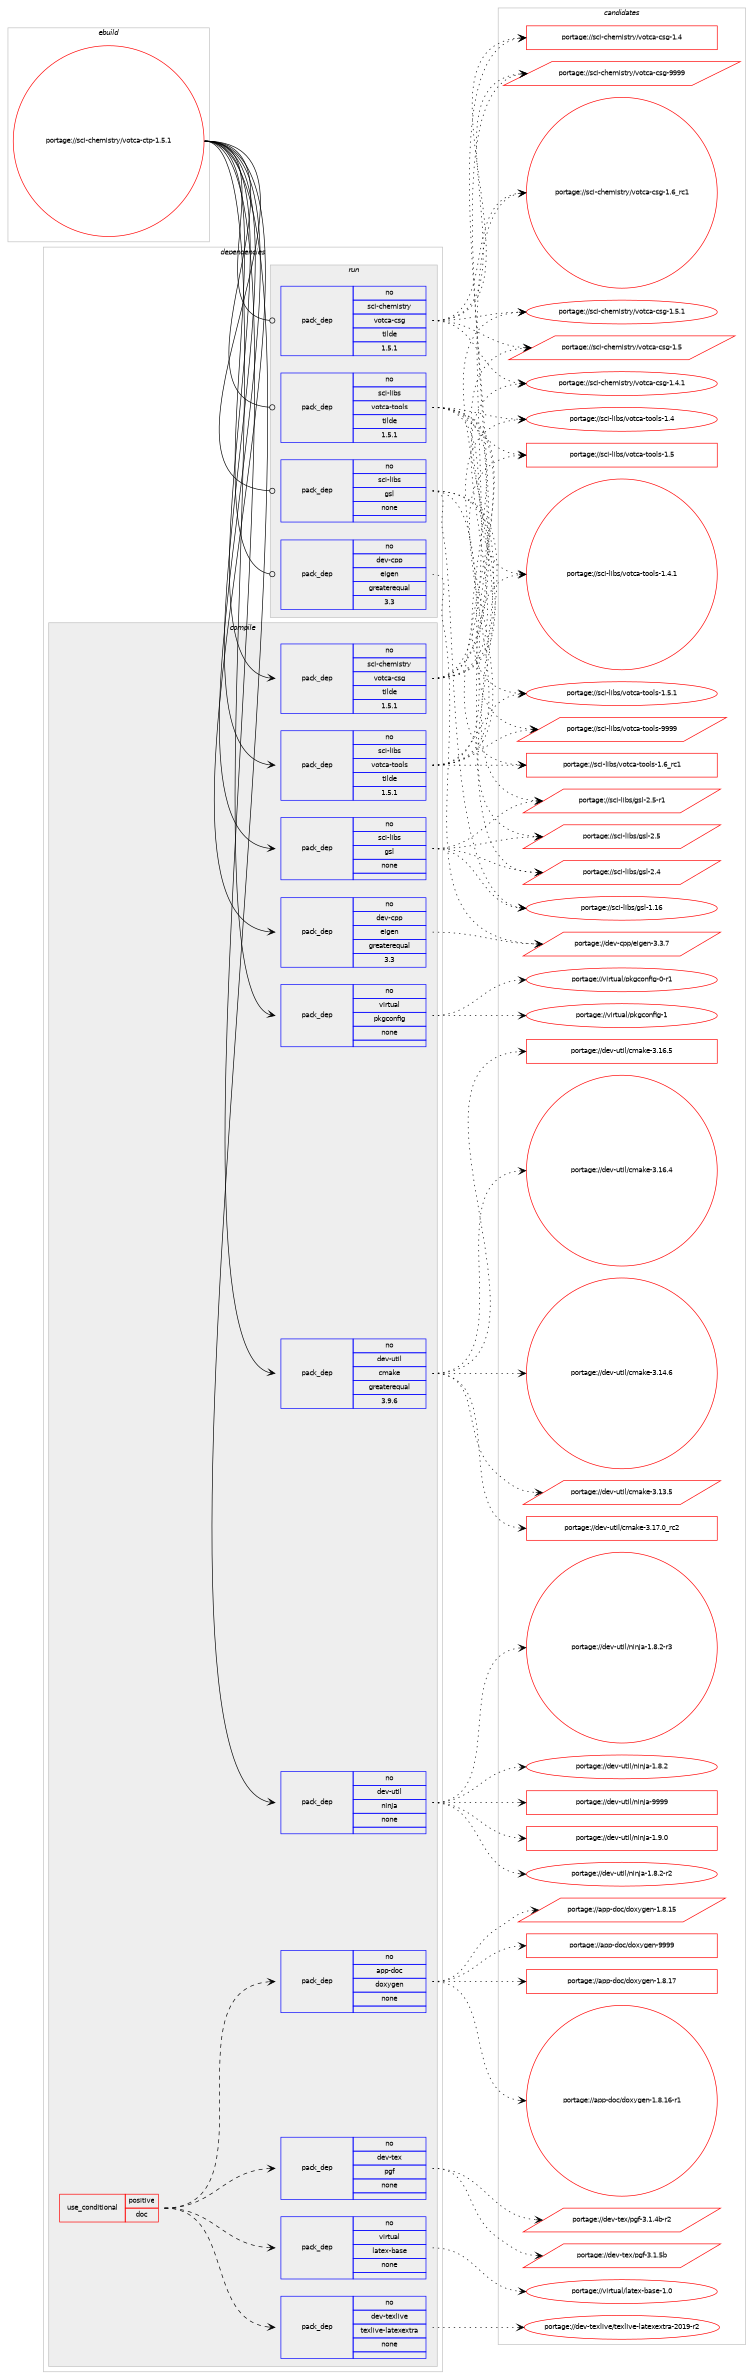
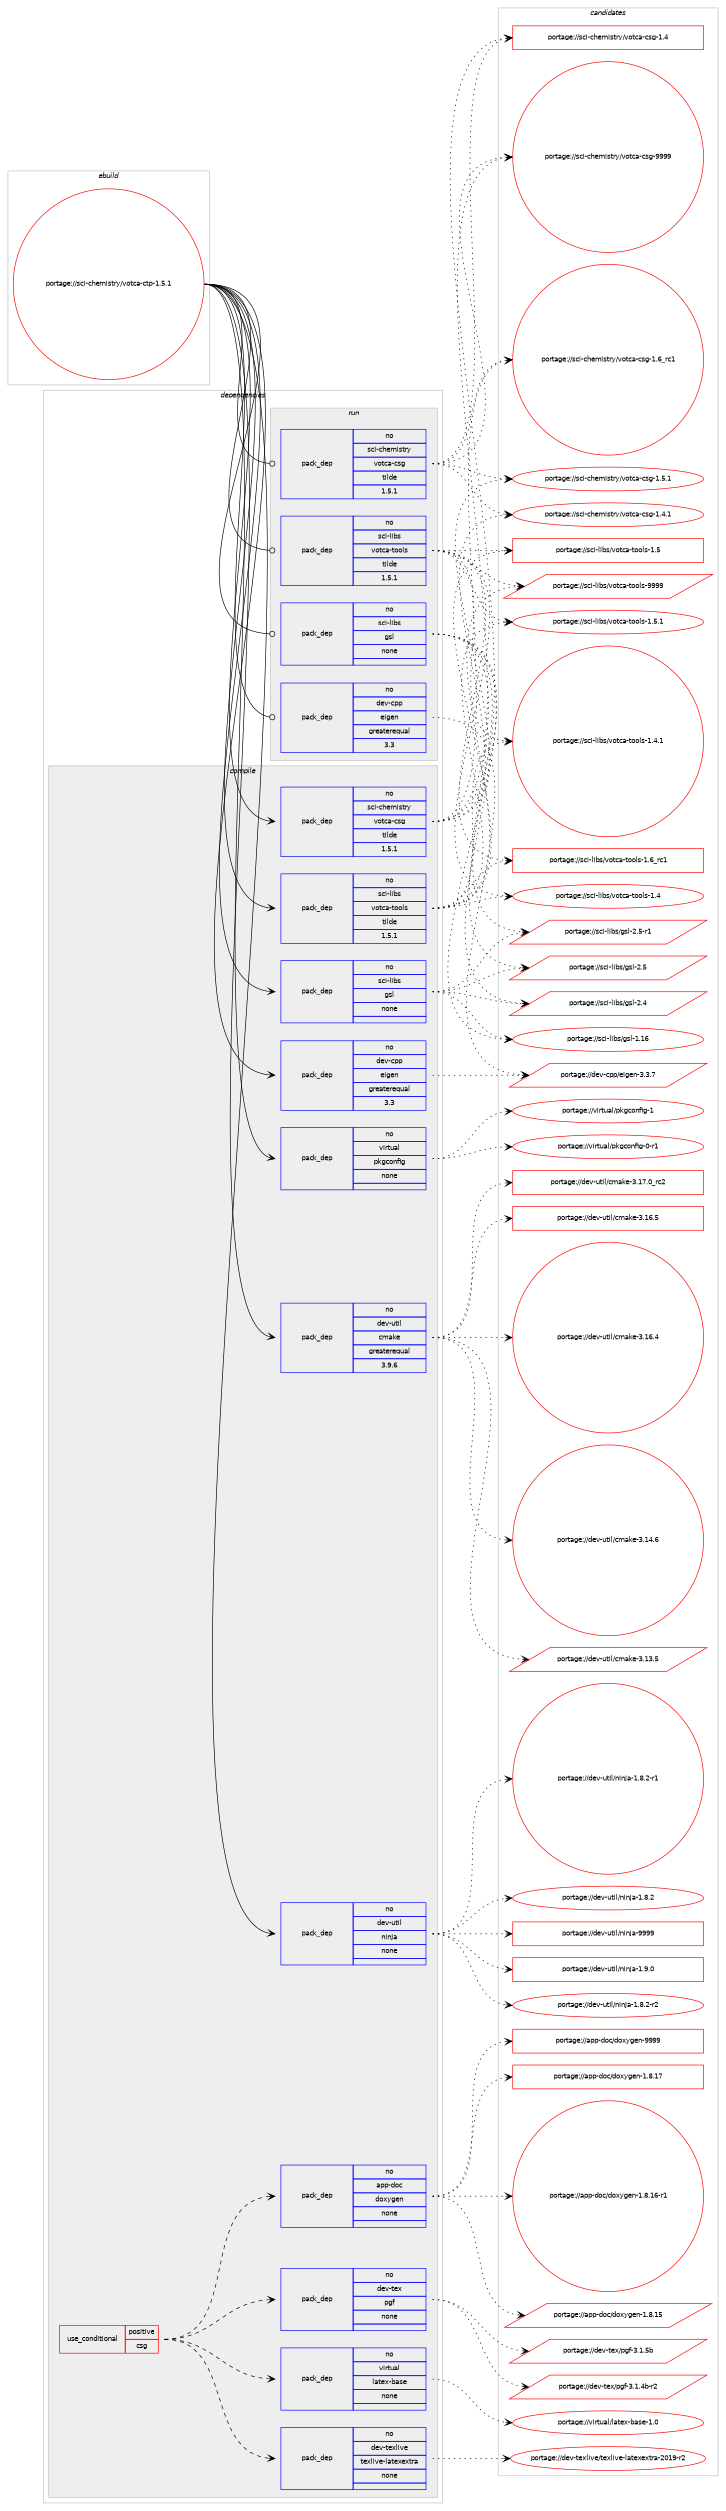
(622, 74) -> (608, 157)
(622, 348) -> none
(622, 1648) -> (608, 1779)
(142, 2215) -> (142, 2346)
